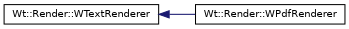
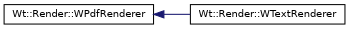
(182, 14) -> (177, 14)
